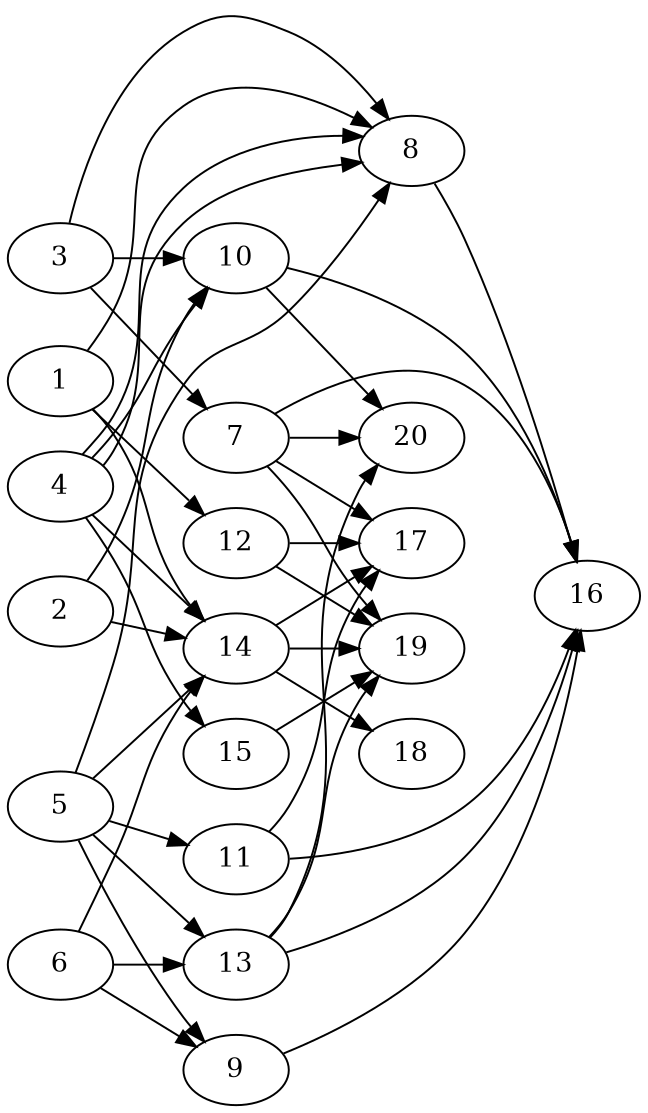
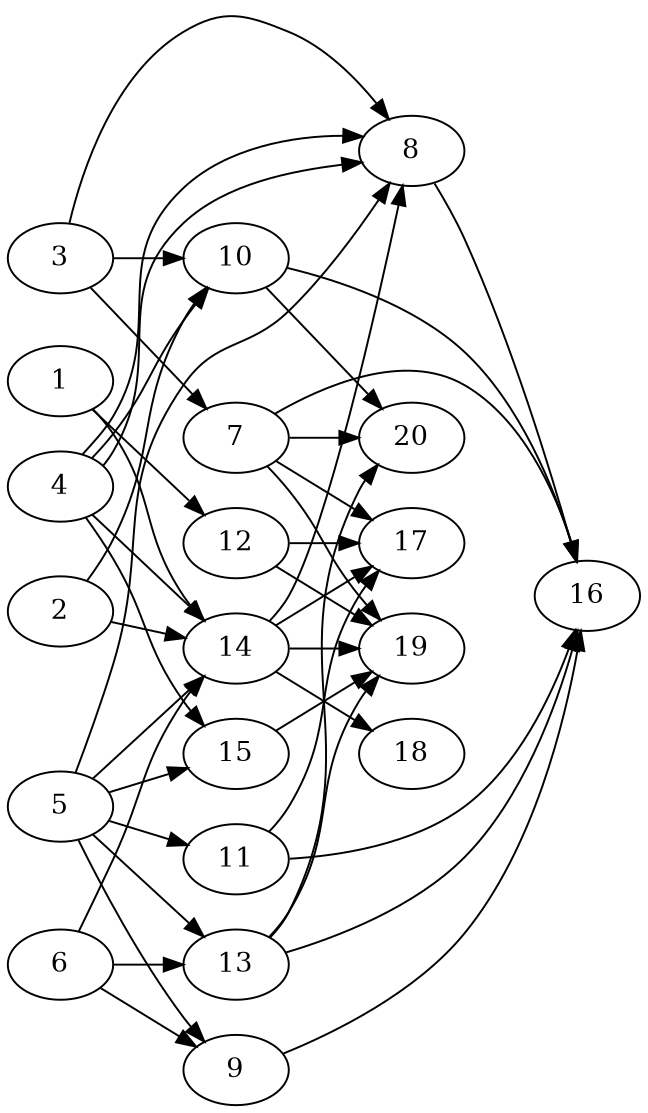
(152, 139) -> (349, 419)
none -> (129, 786)
